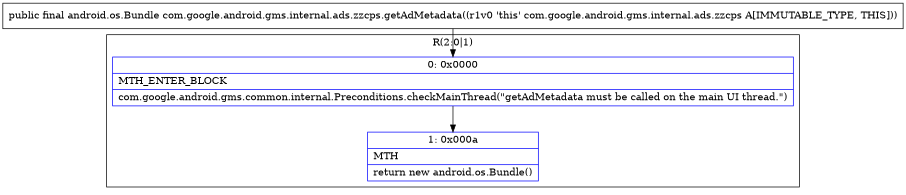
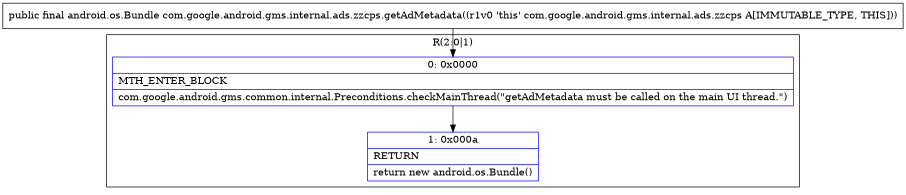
(386, 156) -> (396, 156)
